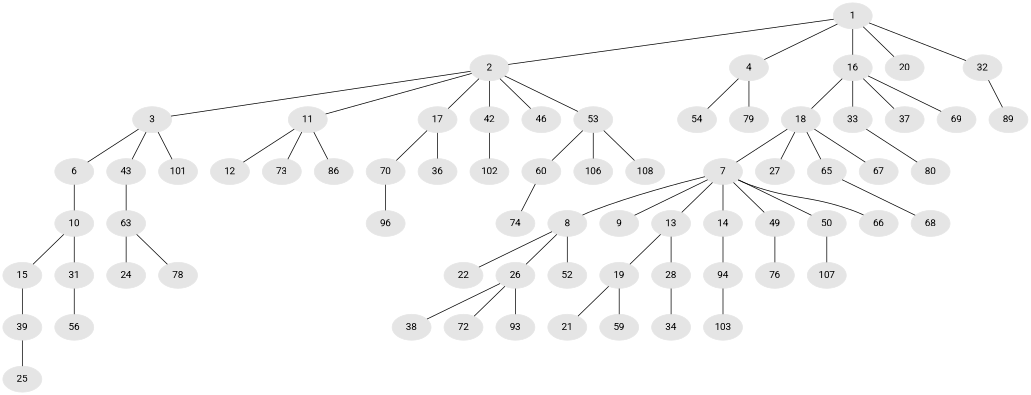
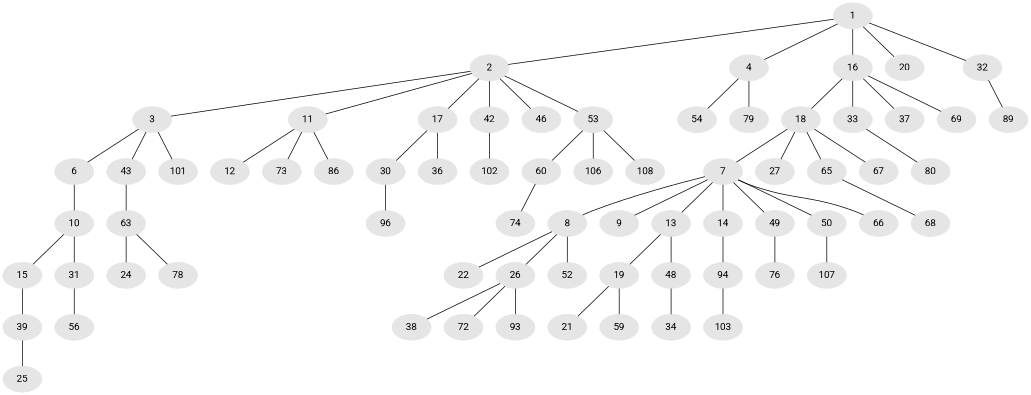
(386, 172) -> (386, 172)
(671, 275) -> (671, 275)
